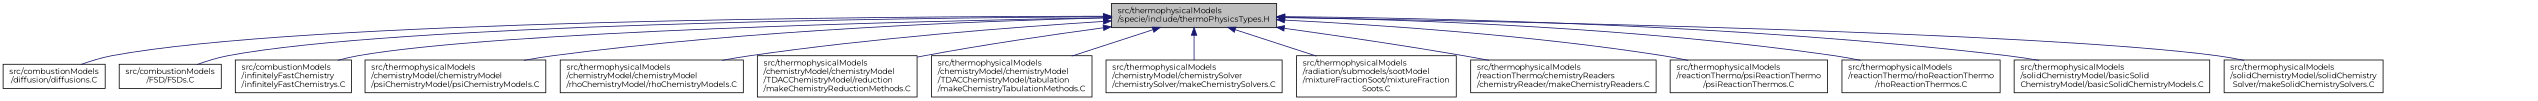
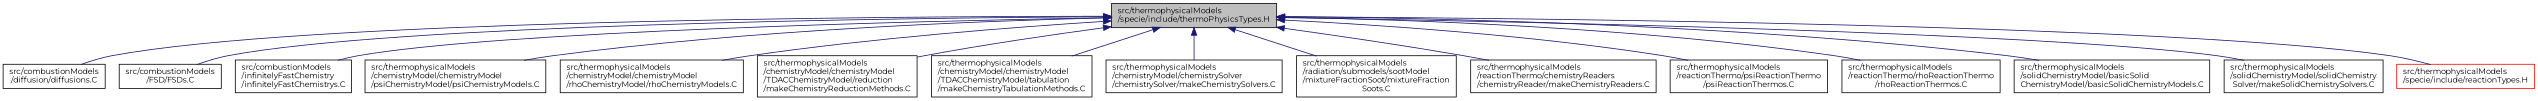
none -> (2466, 76)
